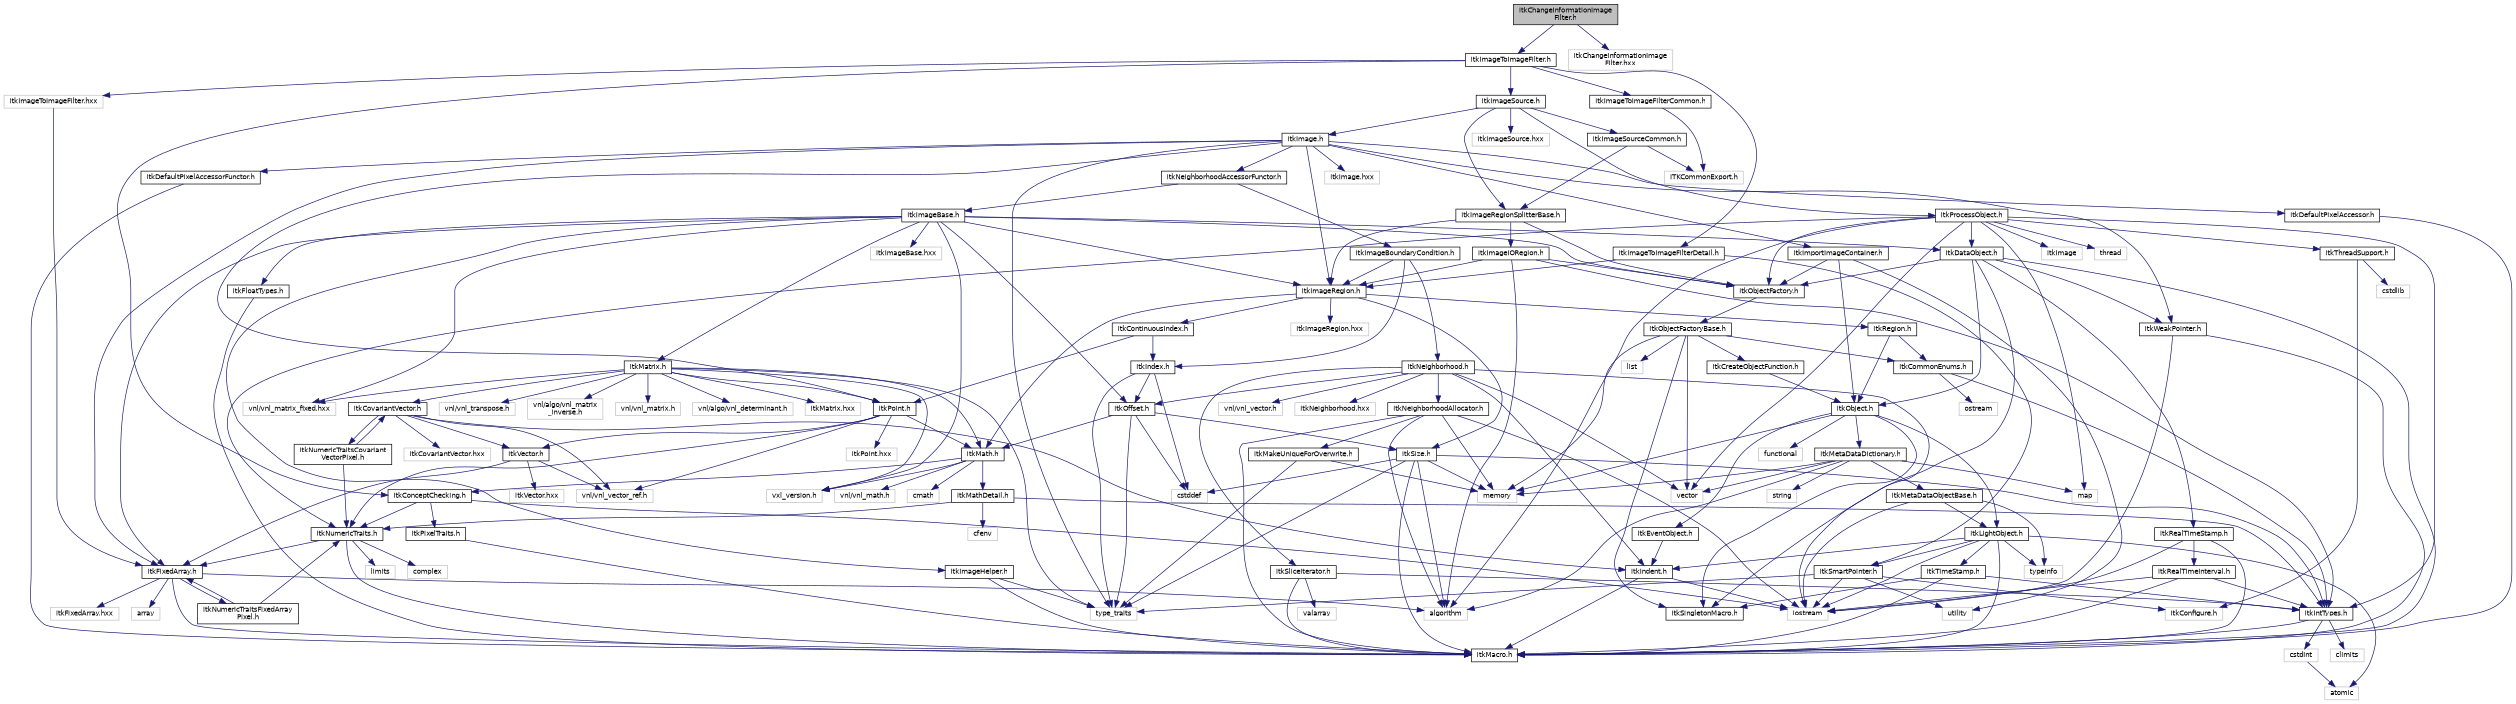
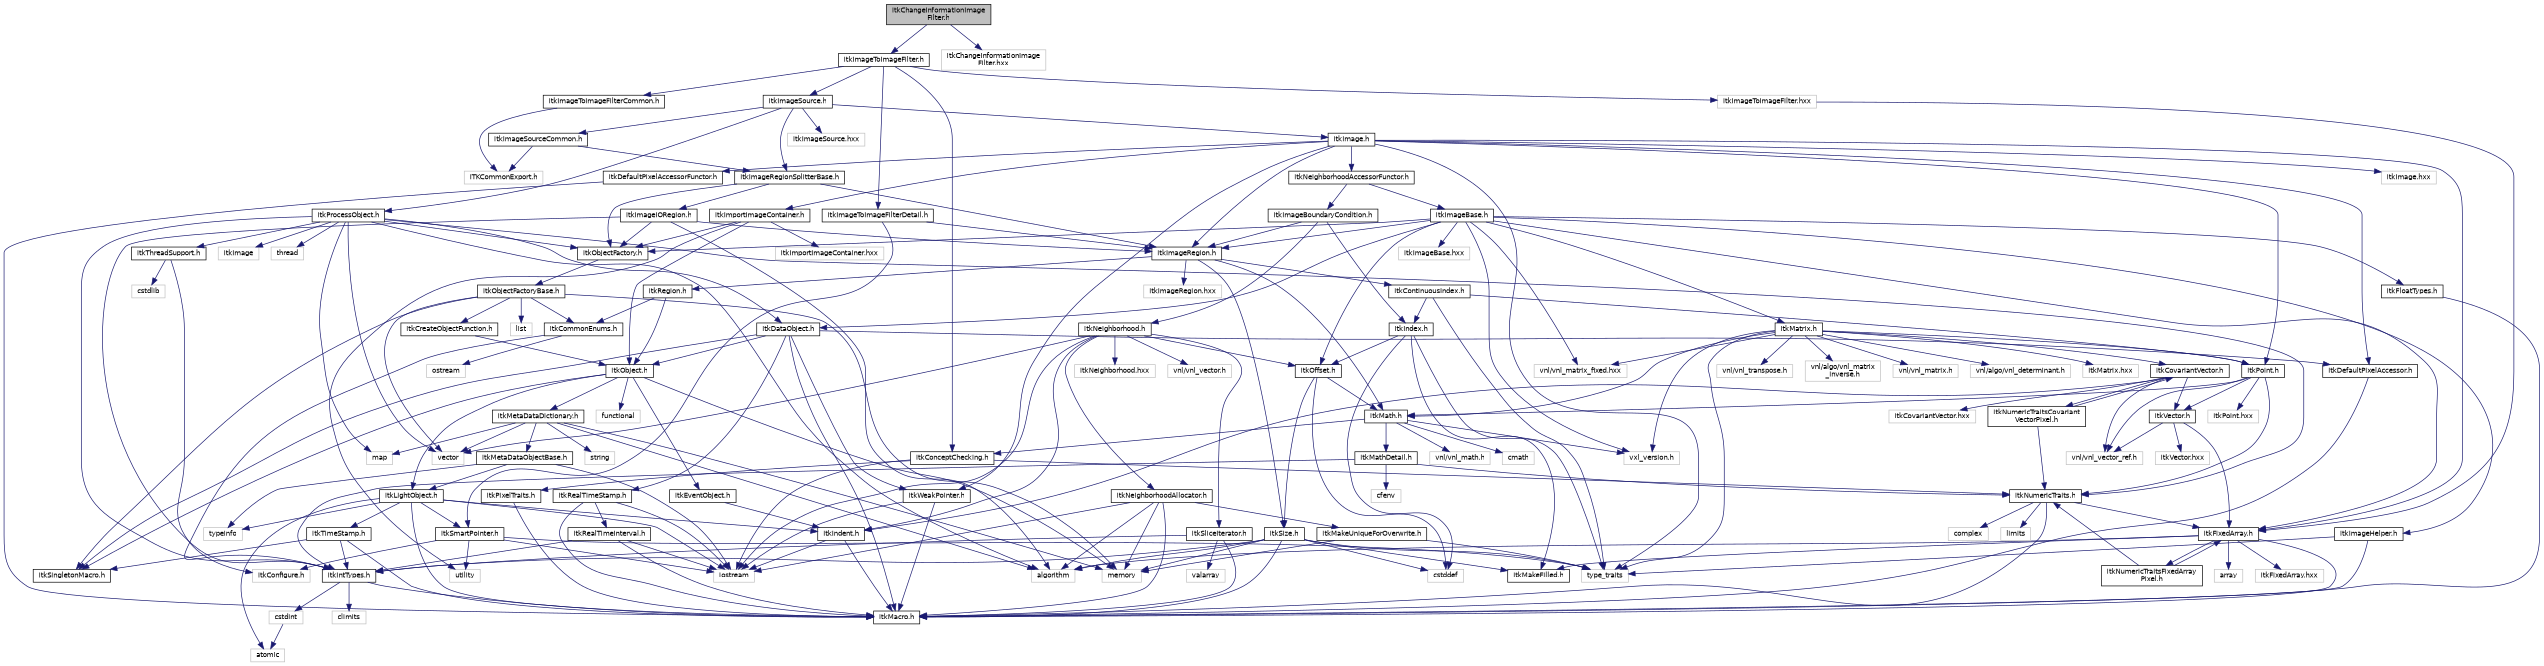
none -> (830, 253)
(1871, 272) -> (1572, 339)
(1126, 508) -> (1531, 427)
none -> (1539, 576)
